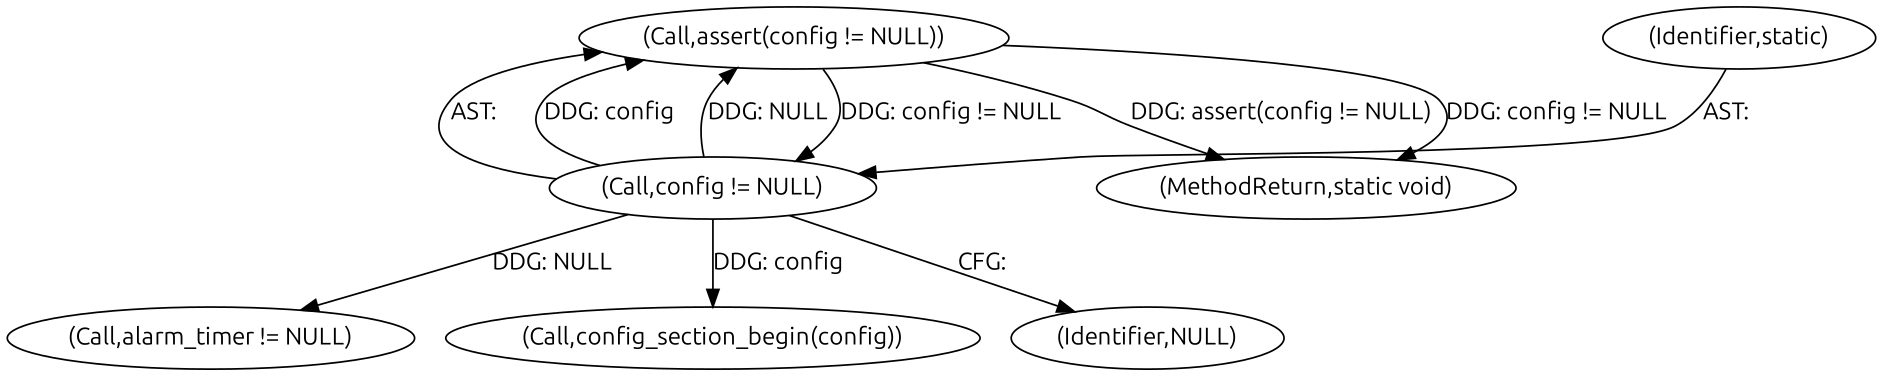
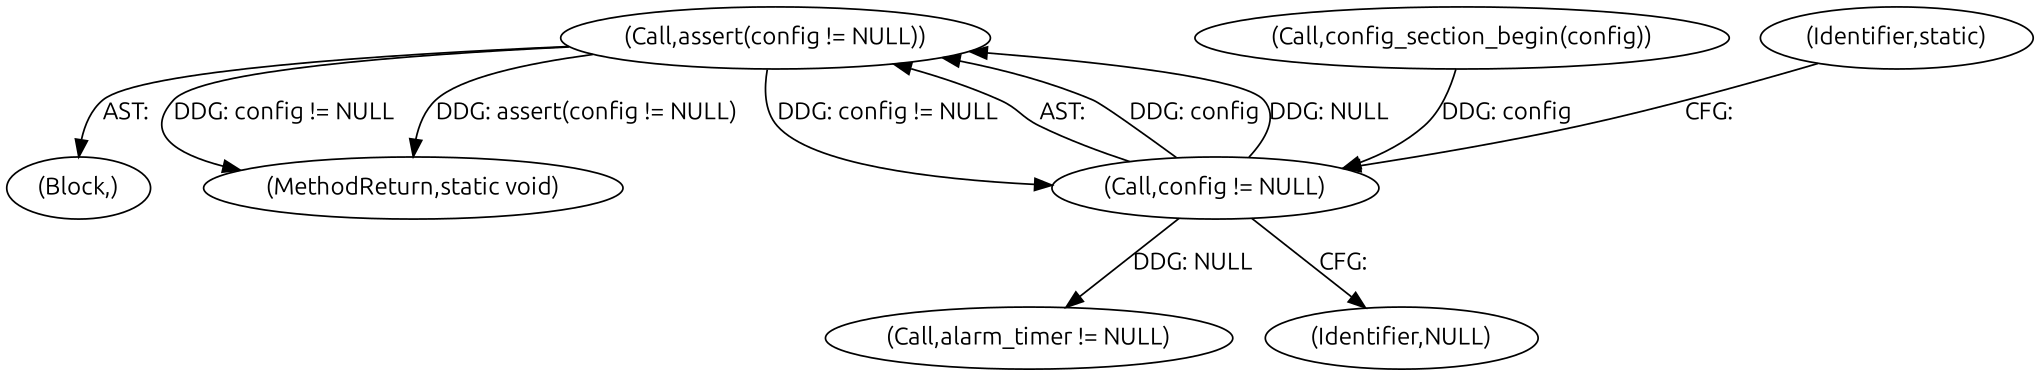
(1730, 113) -> (1712, 113)
none -> (79, 188)
(713, 254) -> (1421, 129)
